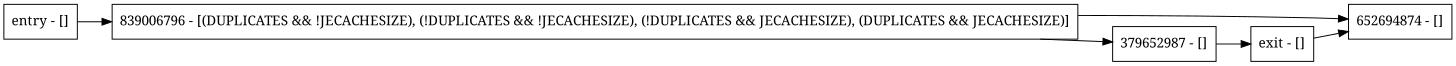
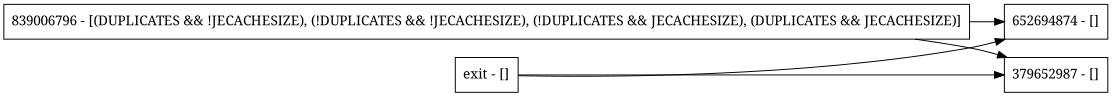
(41, 22) -> none
(1229, 44) -> (792, 75)
